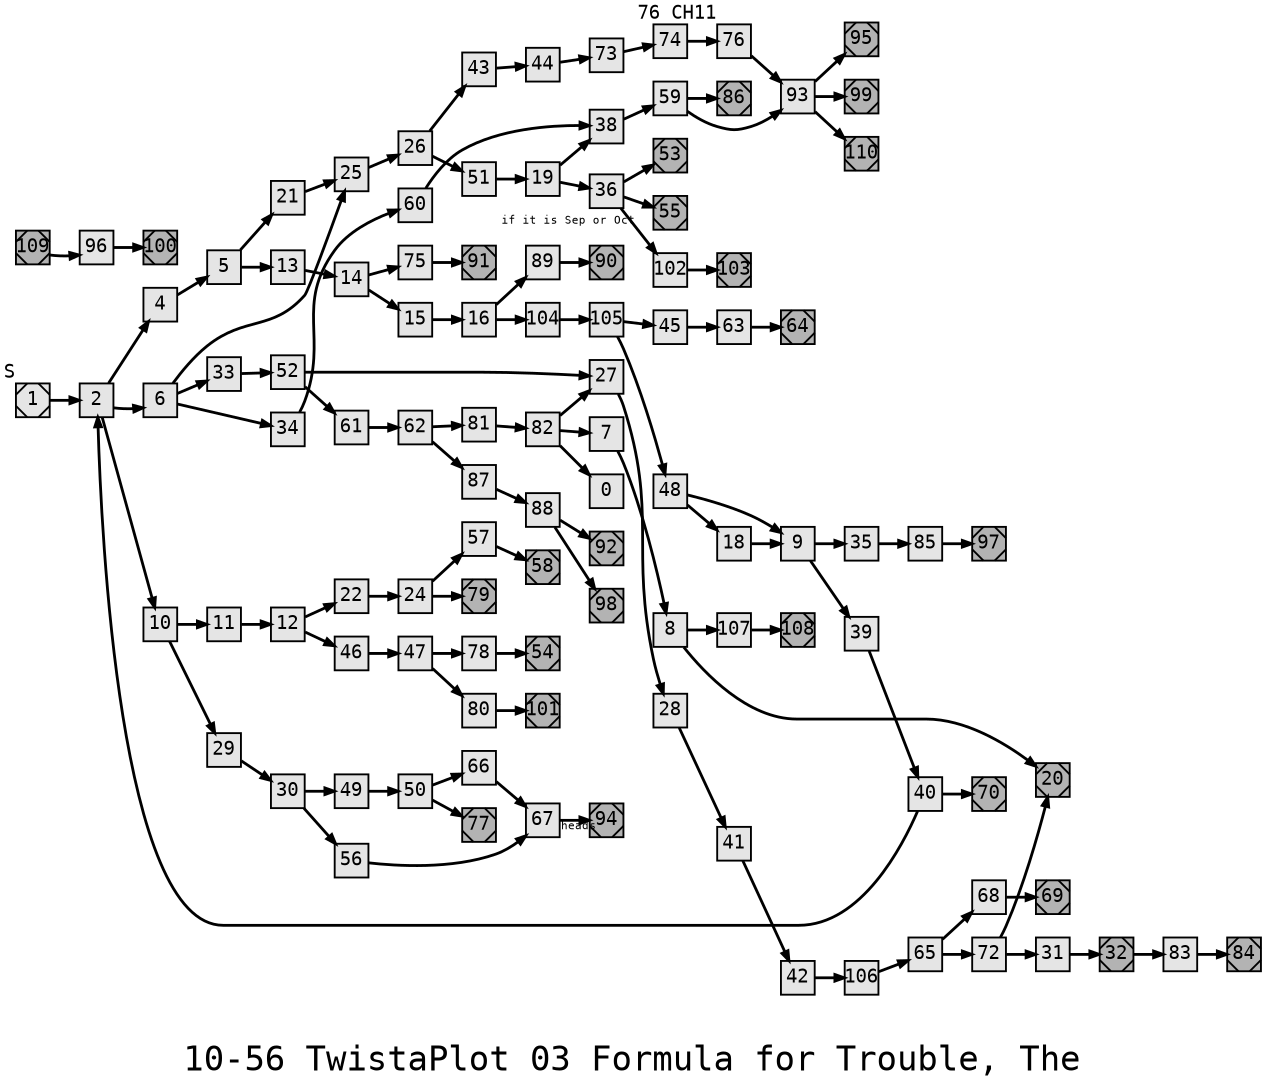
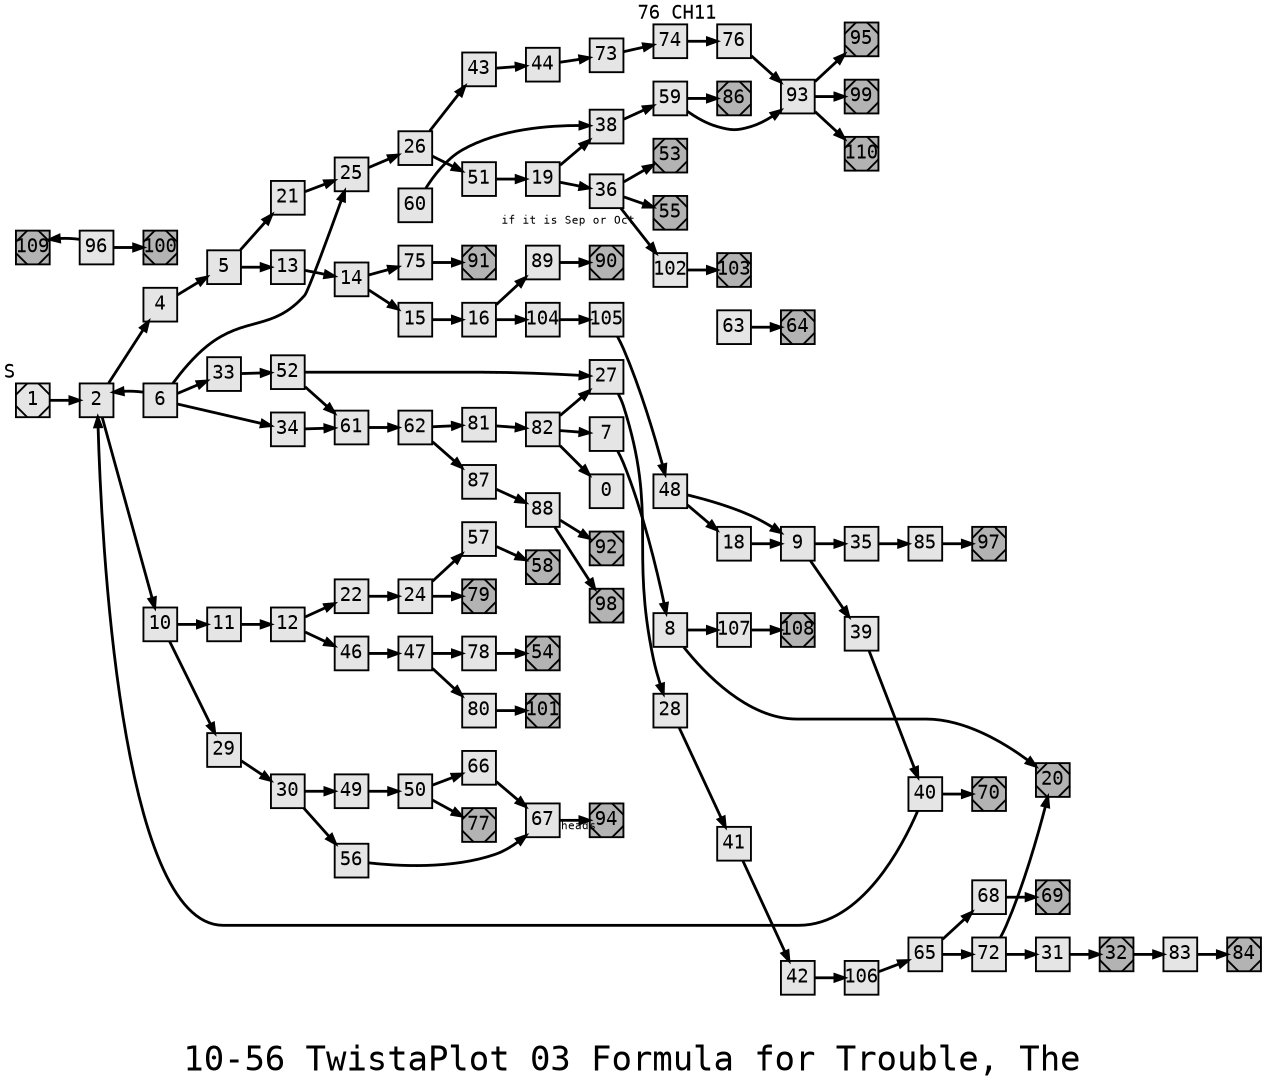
(60, 256) -> (69, 238)
(315, 297) -> (315, 429)
(670, 327) -> none
(124, 409) -> (133, 391)
